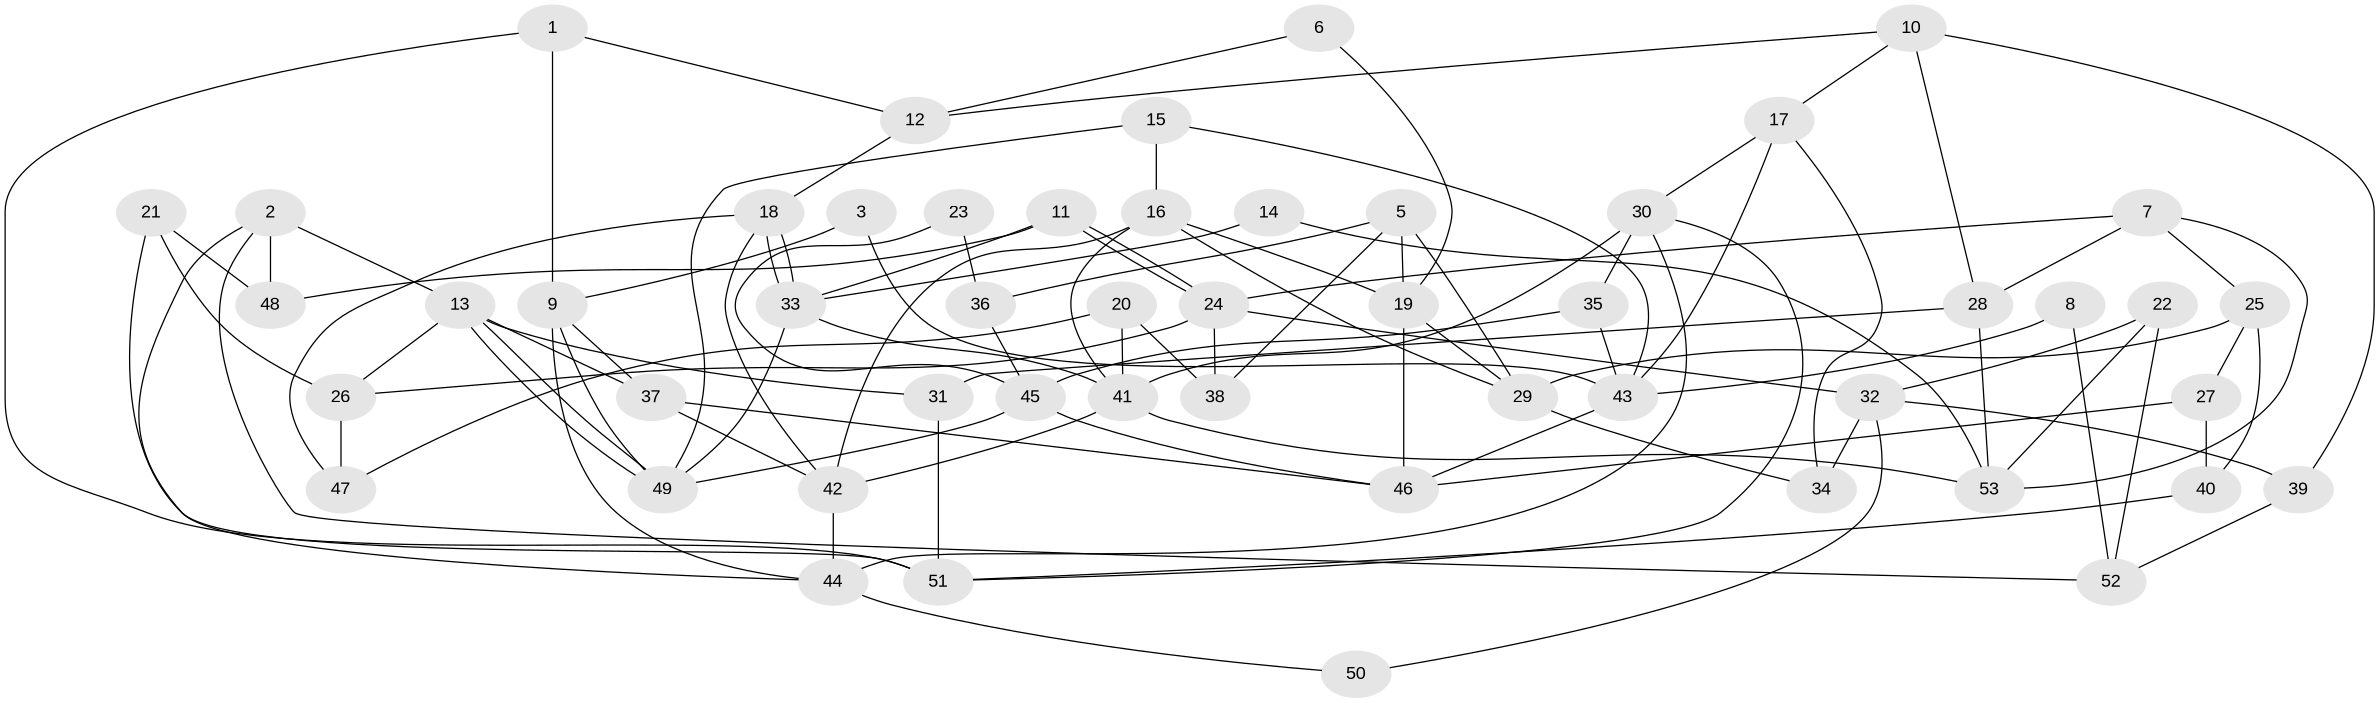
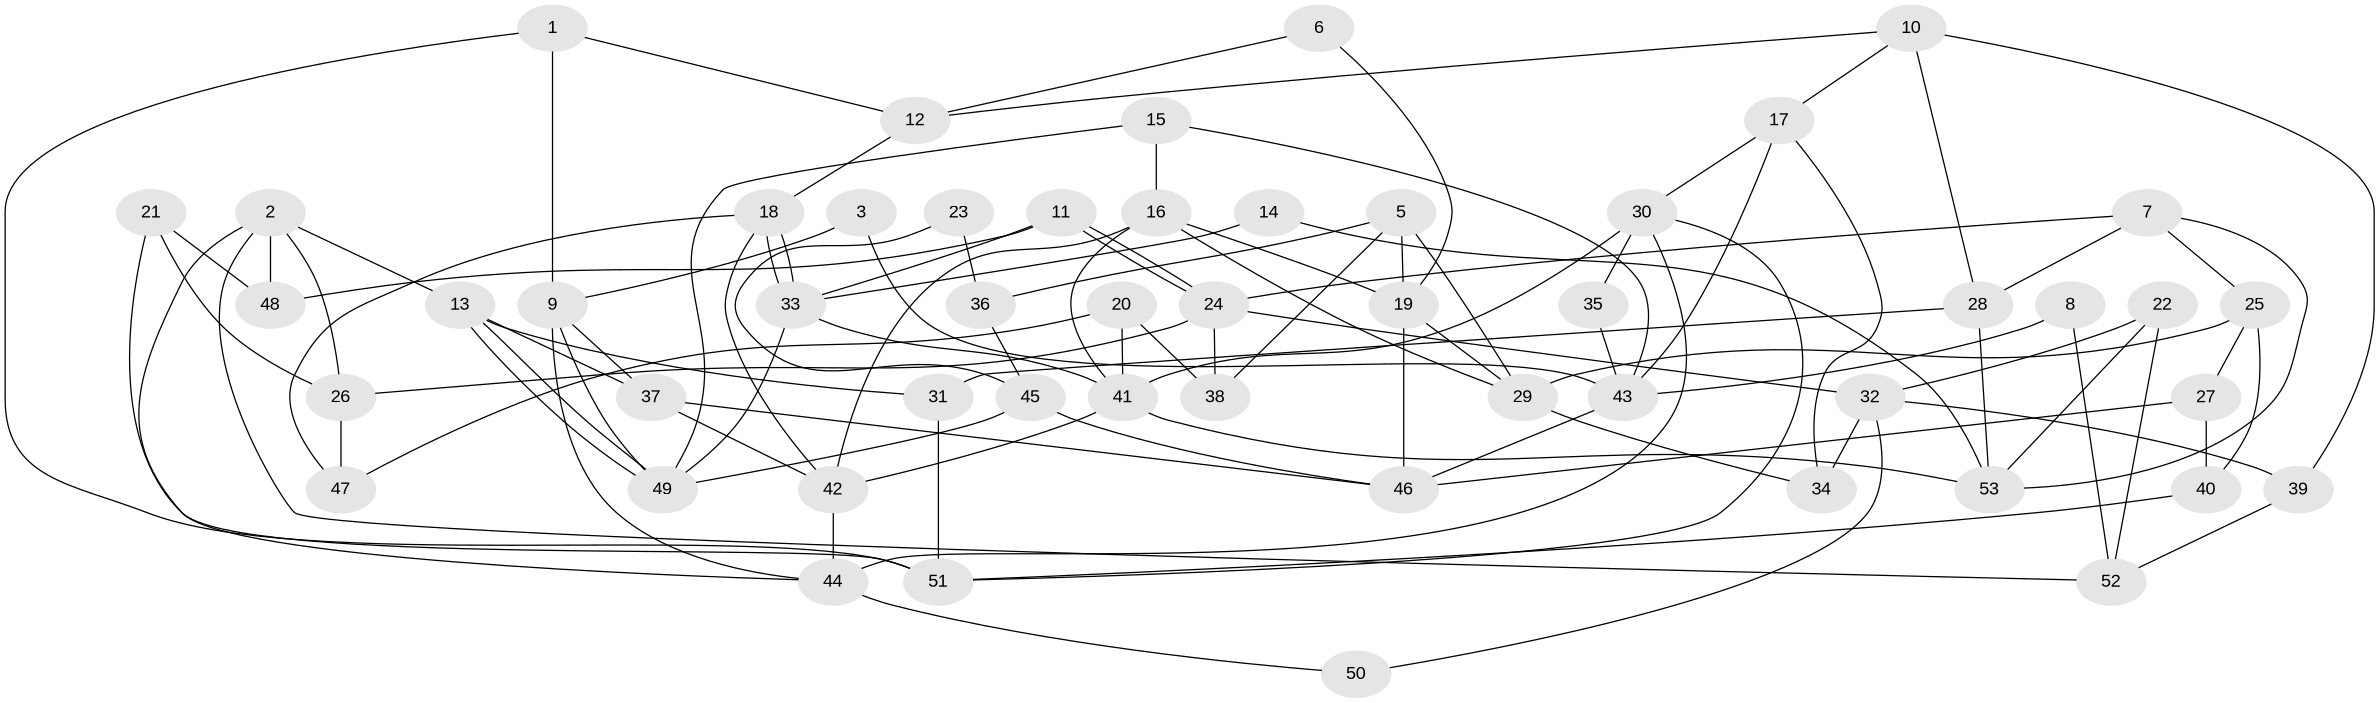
(1307, 340) -> none
(401, 351) -> (324, 304)
